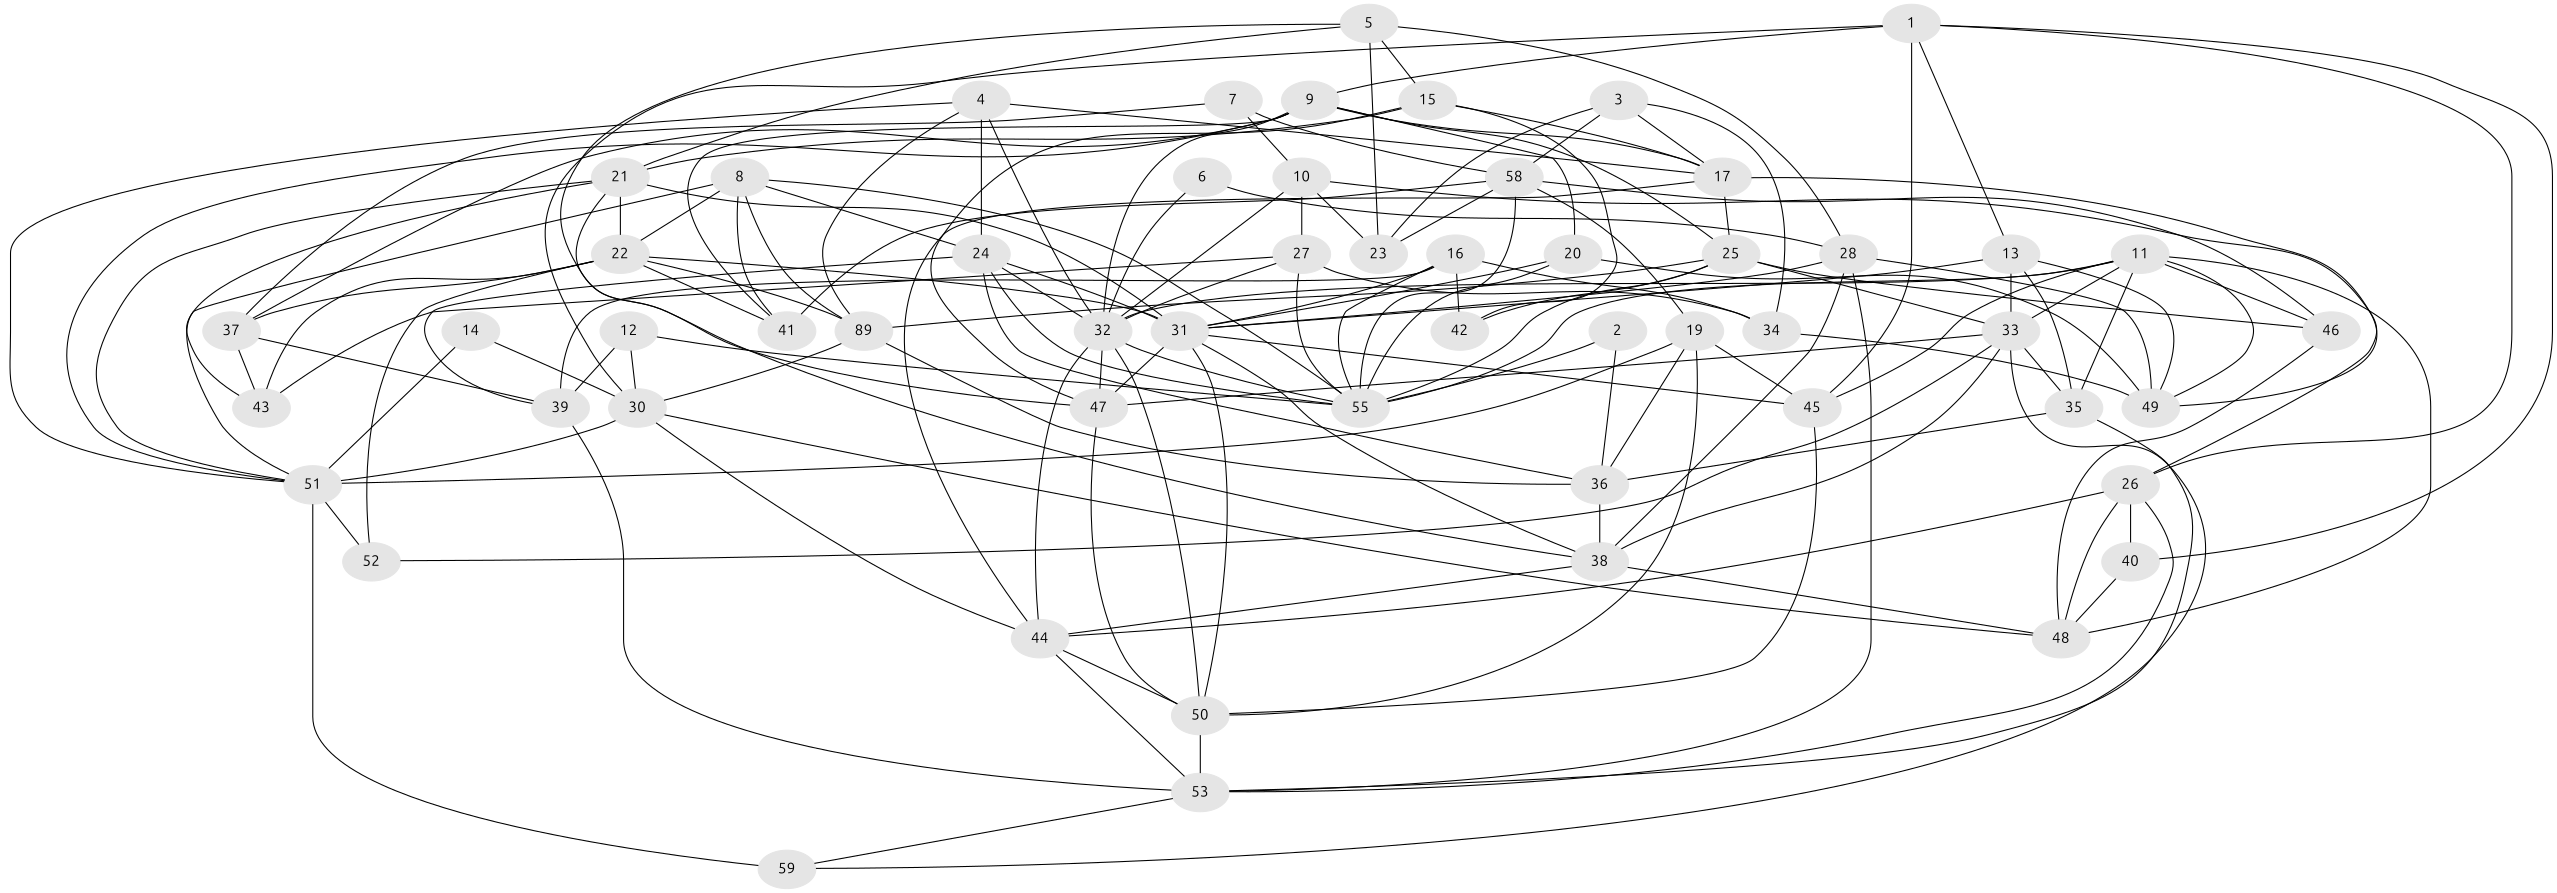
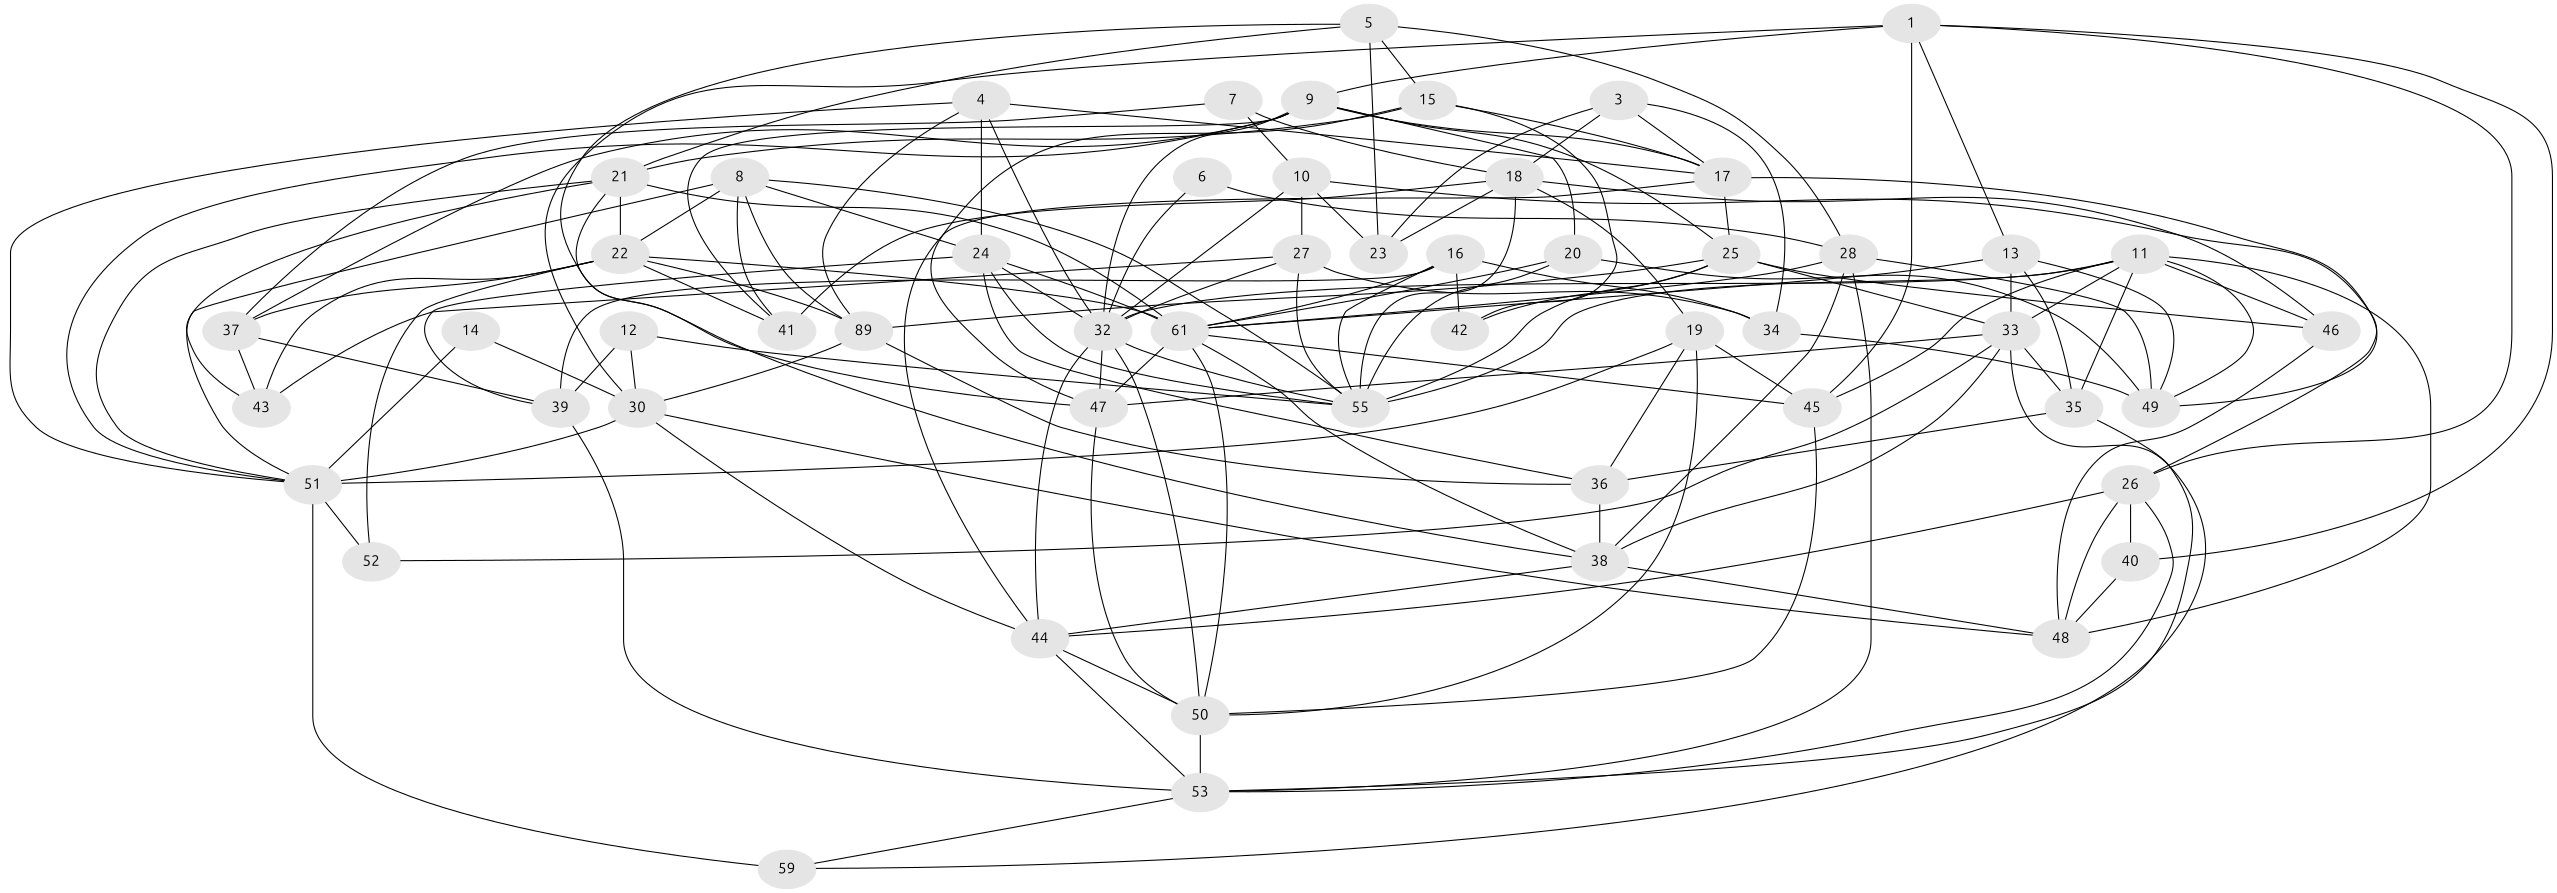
(1514, 177) -> (1514, 177)
(1180, 331) -> (1180, 331)
(1618, 331) -> none
